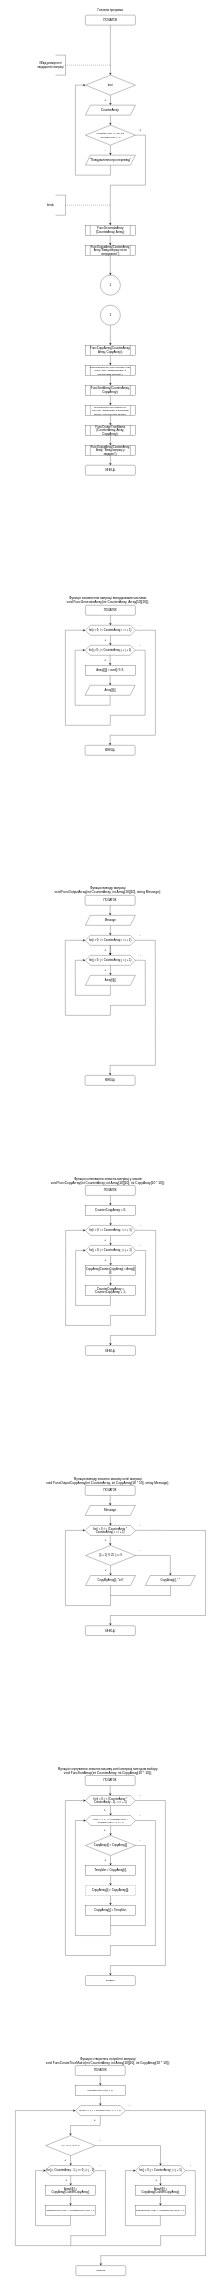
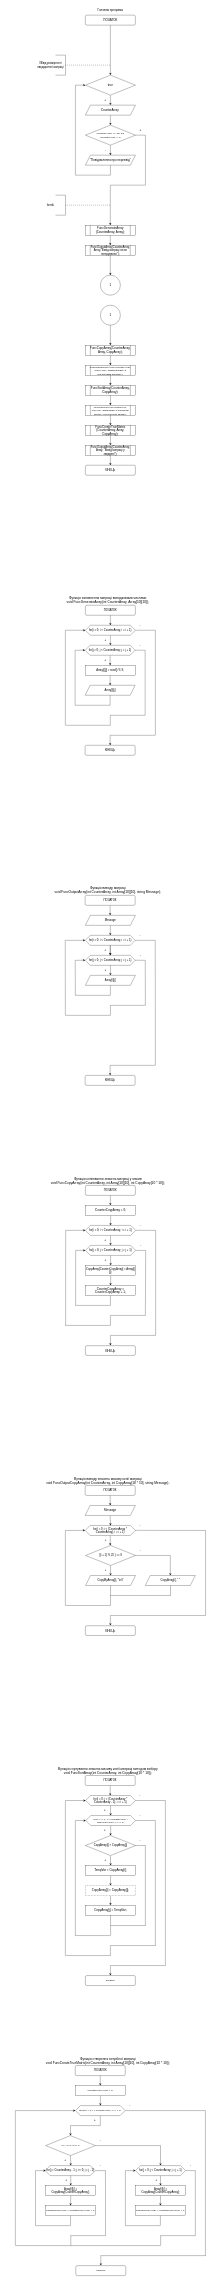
(111, 1820) -> (111, 1820)
